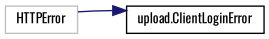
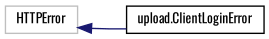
(95, 11) -> (109, 29)
